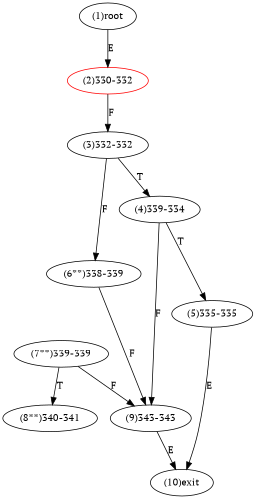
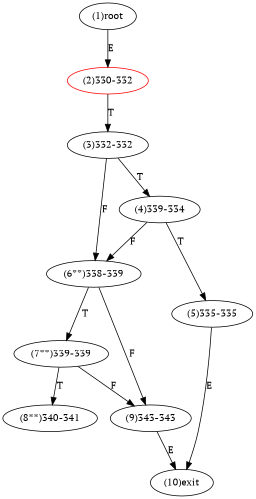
(112, 113) -> (112, 113)
none -> (79, 310)
(155, 310) -> (130, 239)
